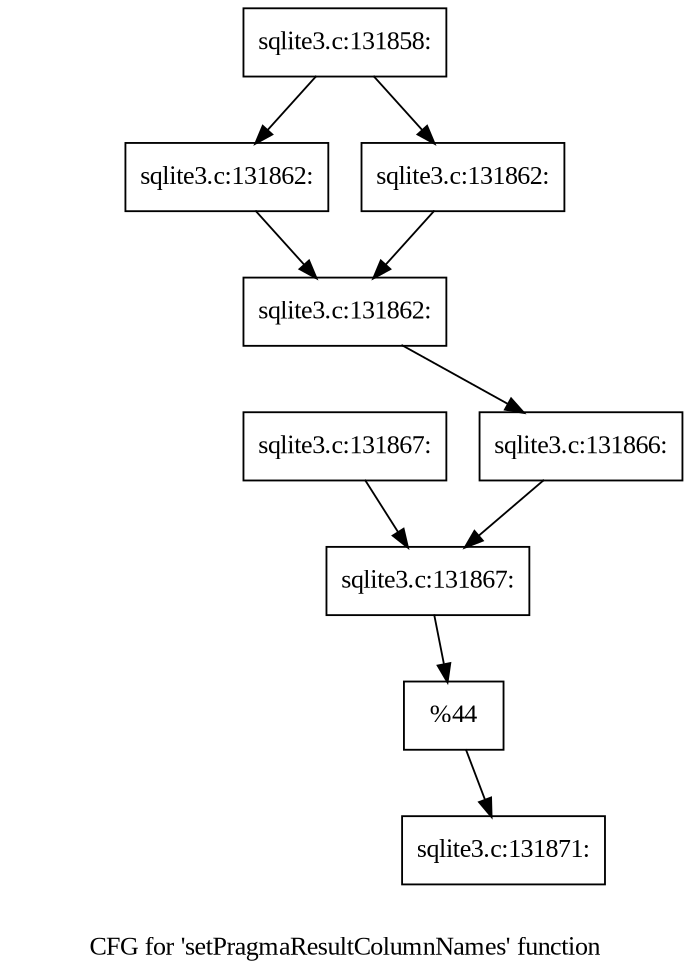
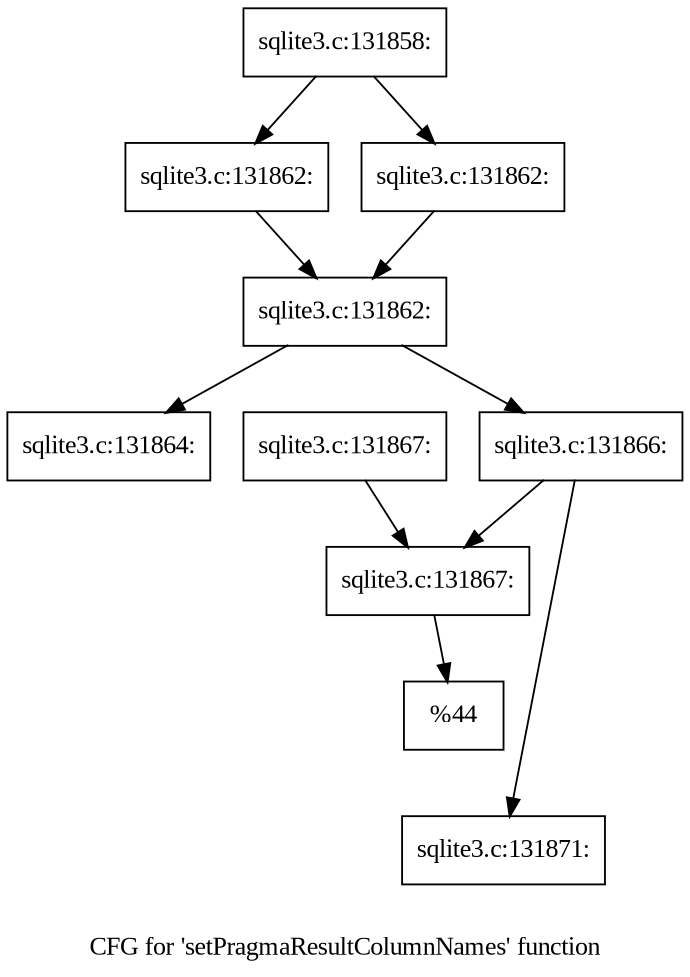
none -> (109, 446)
(475, 774) -> (544, 639)
